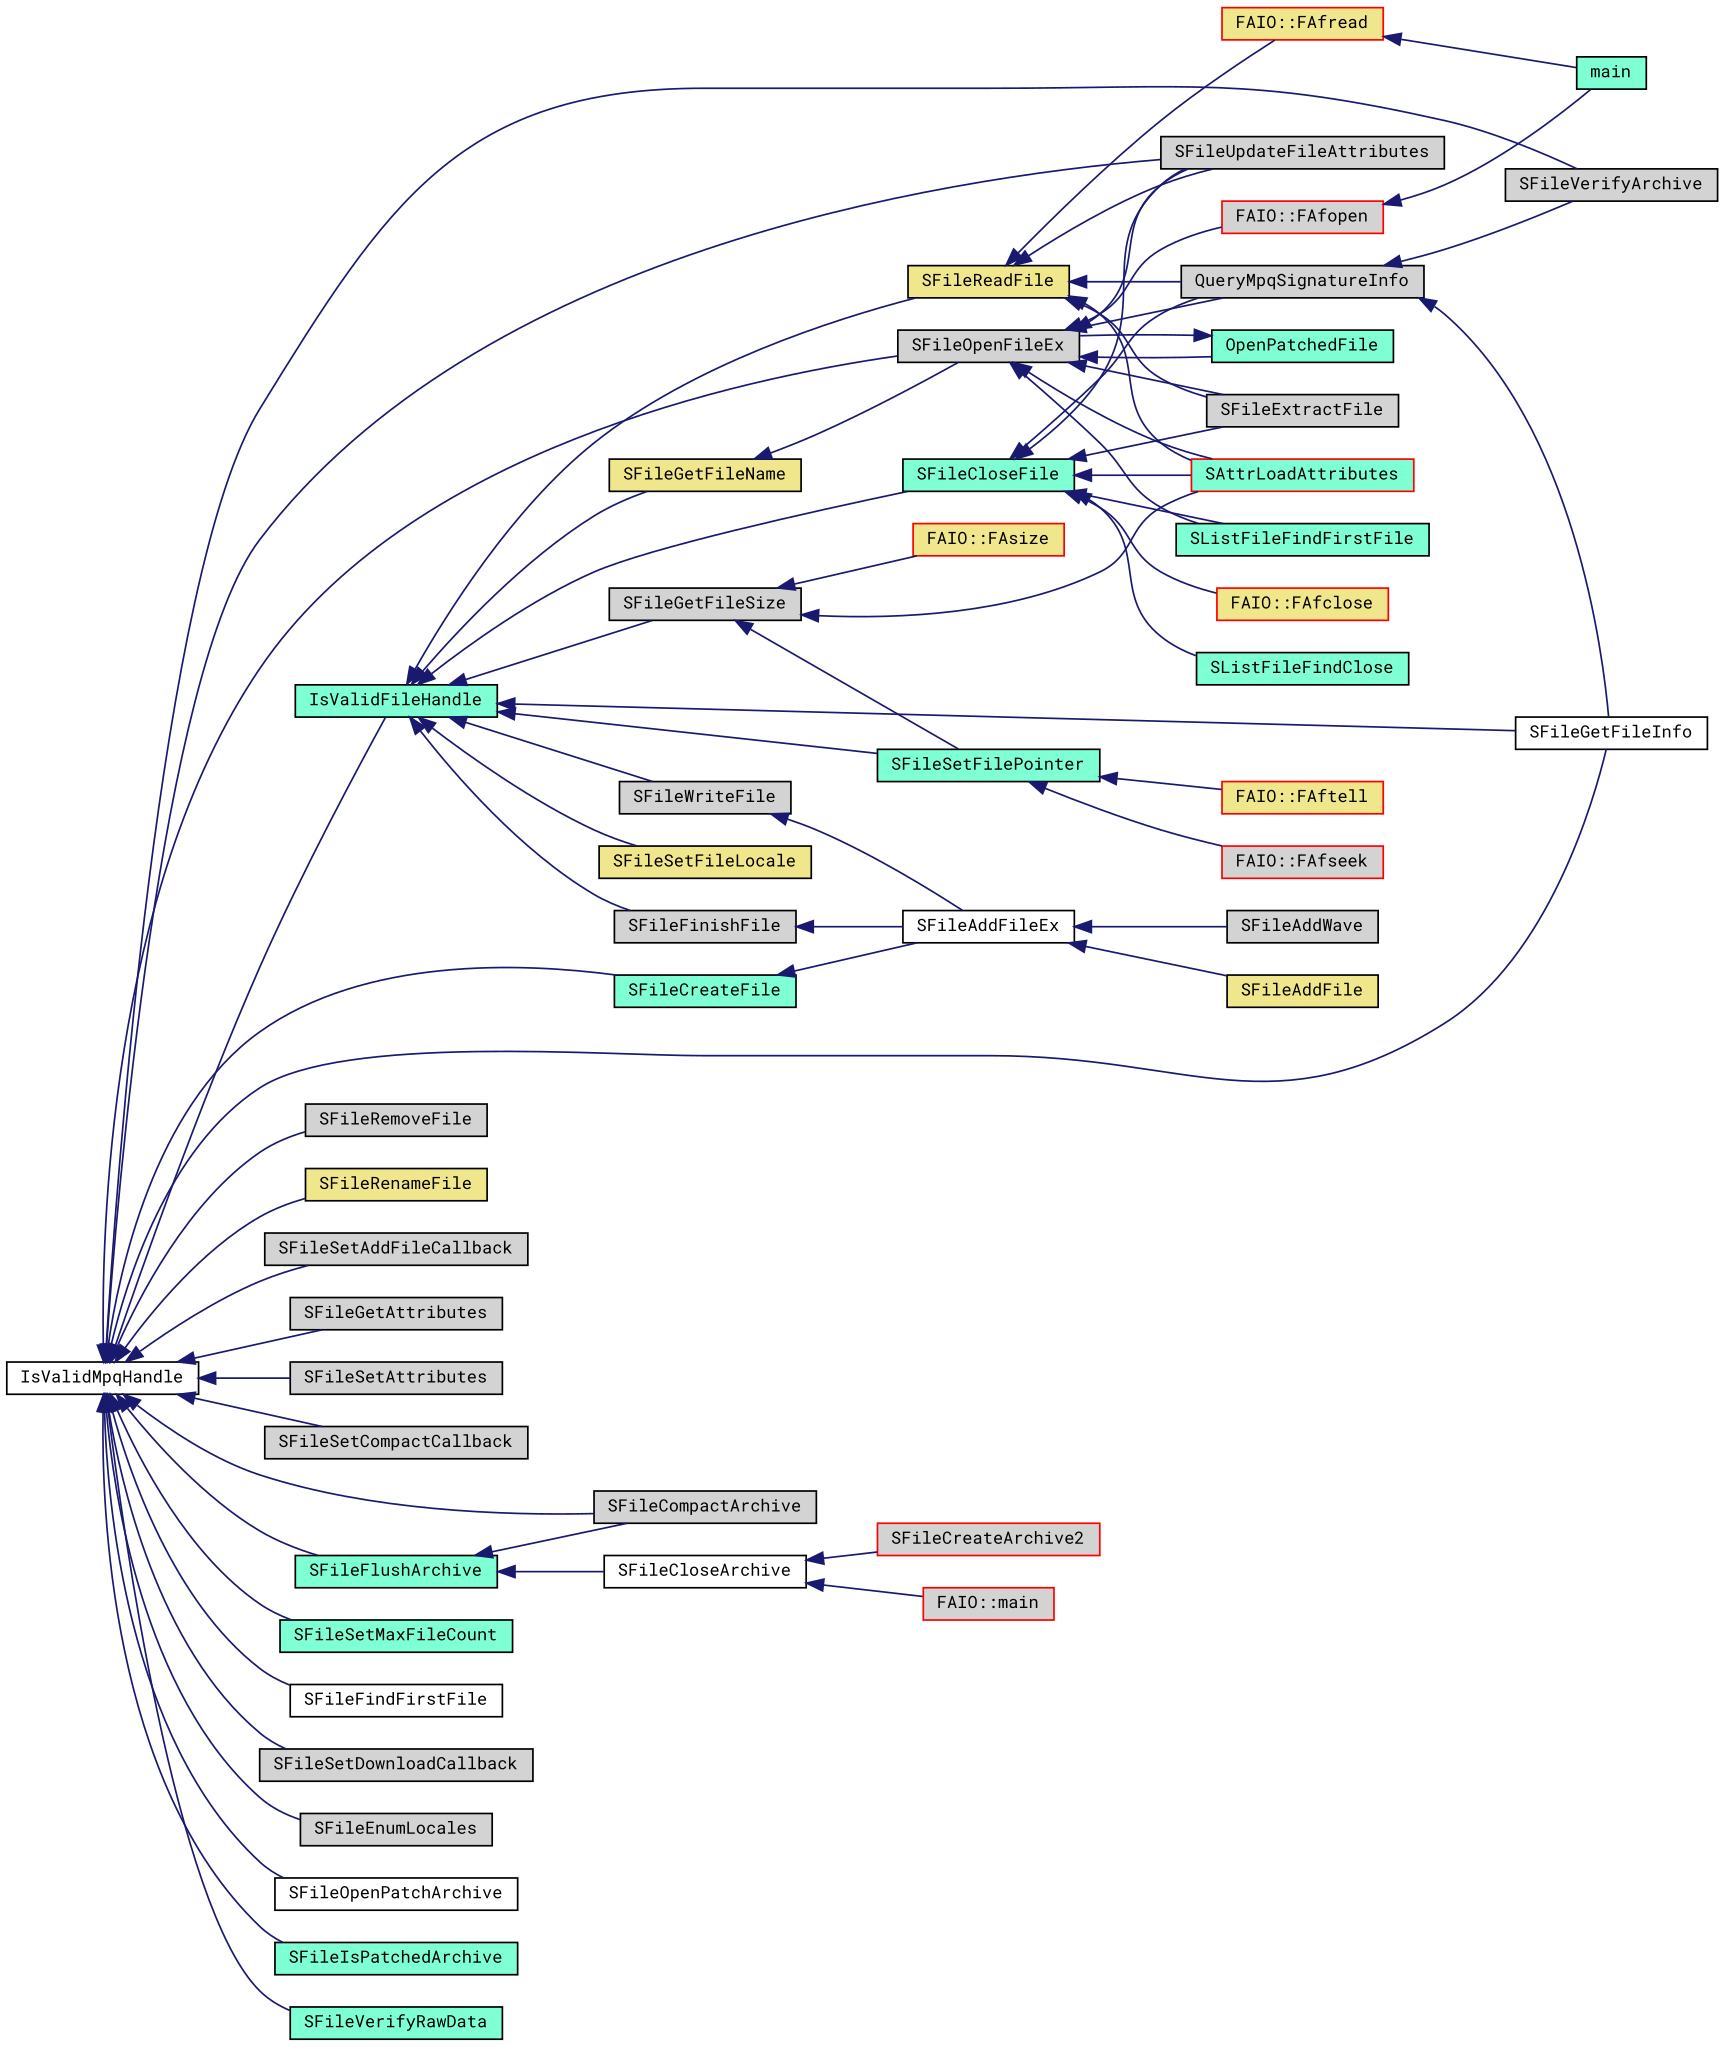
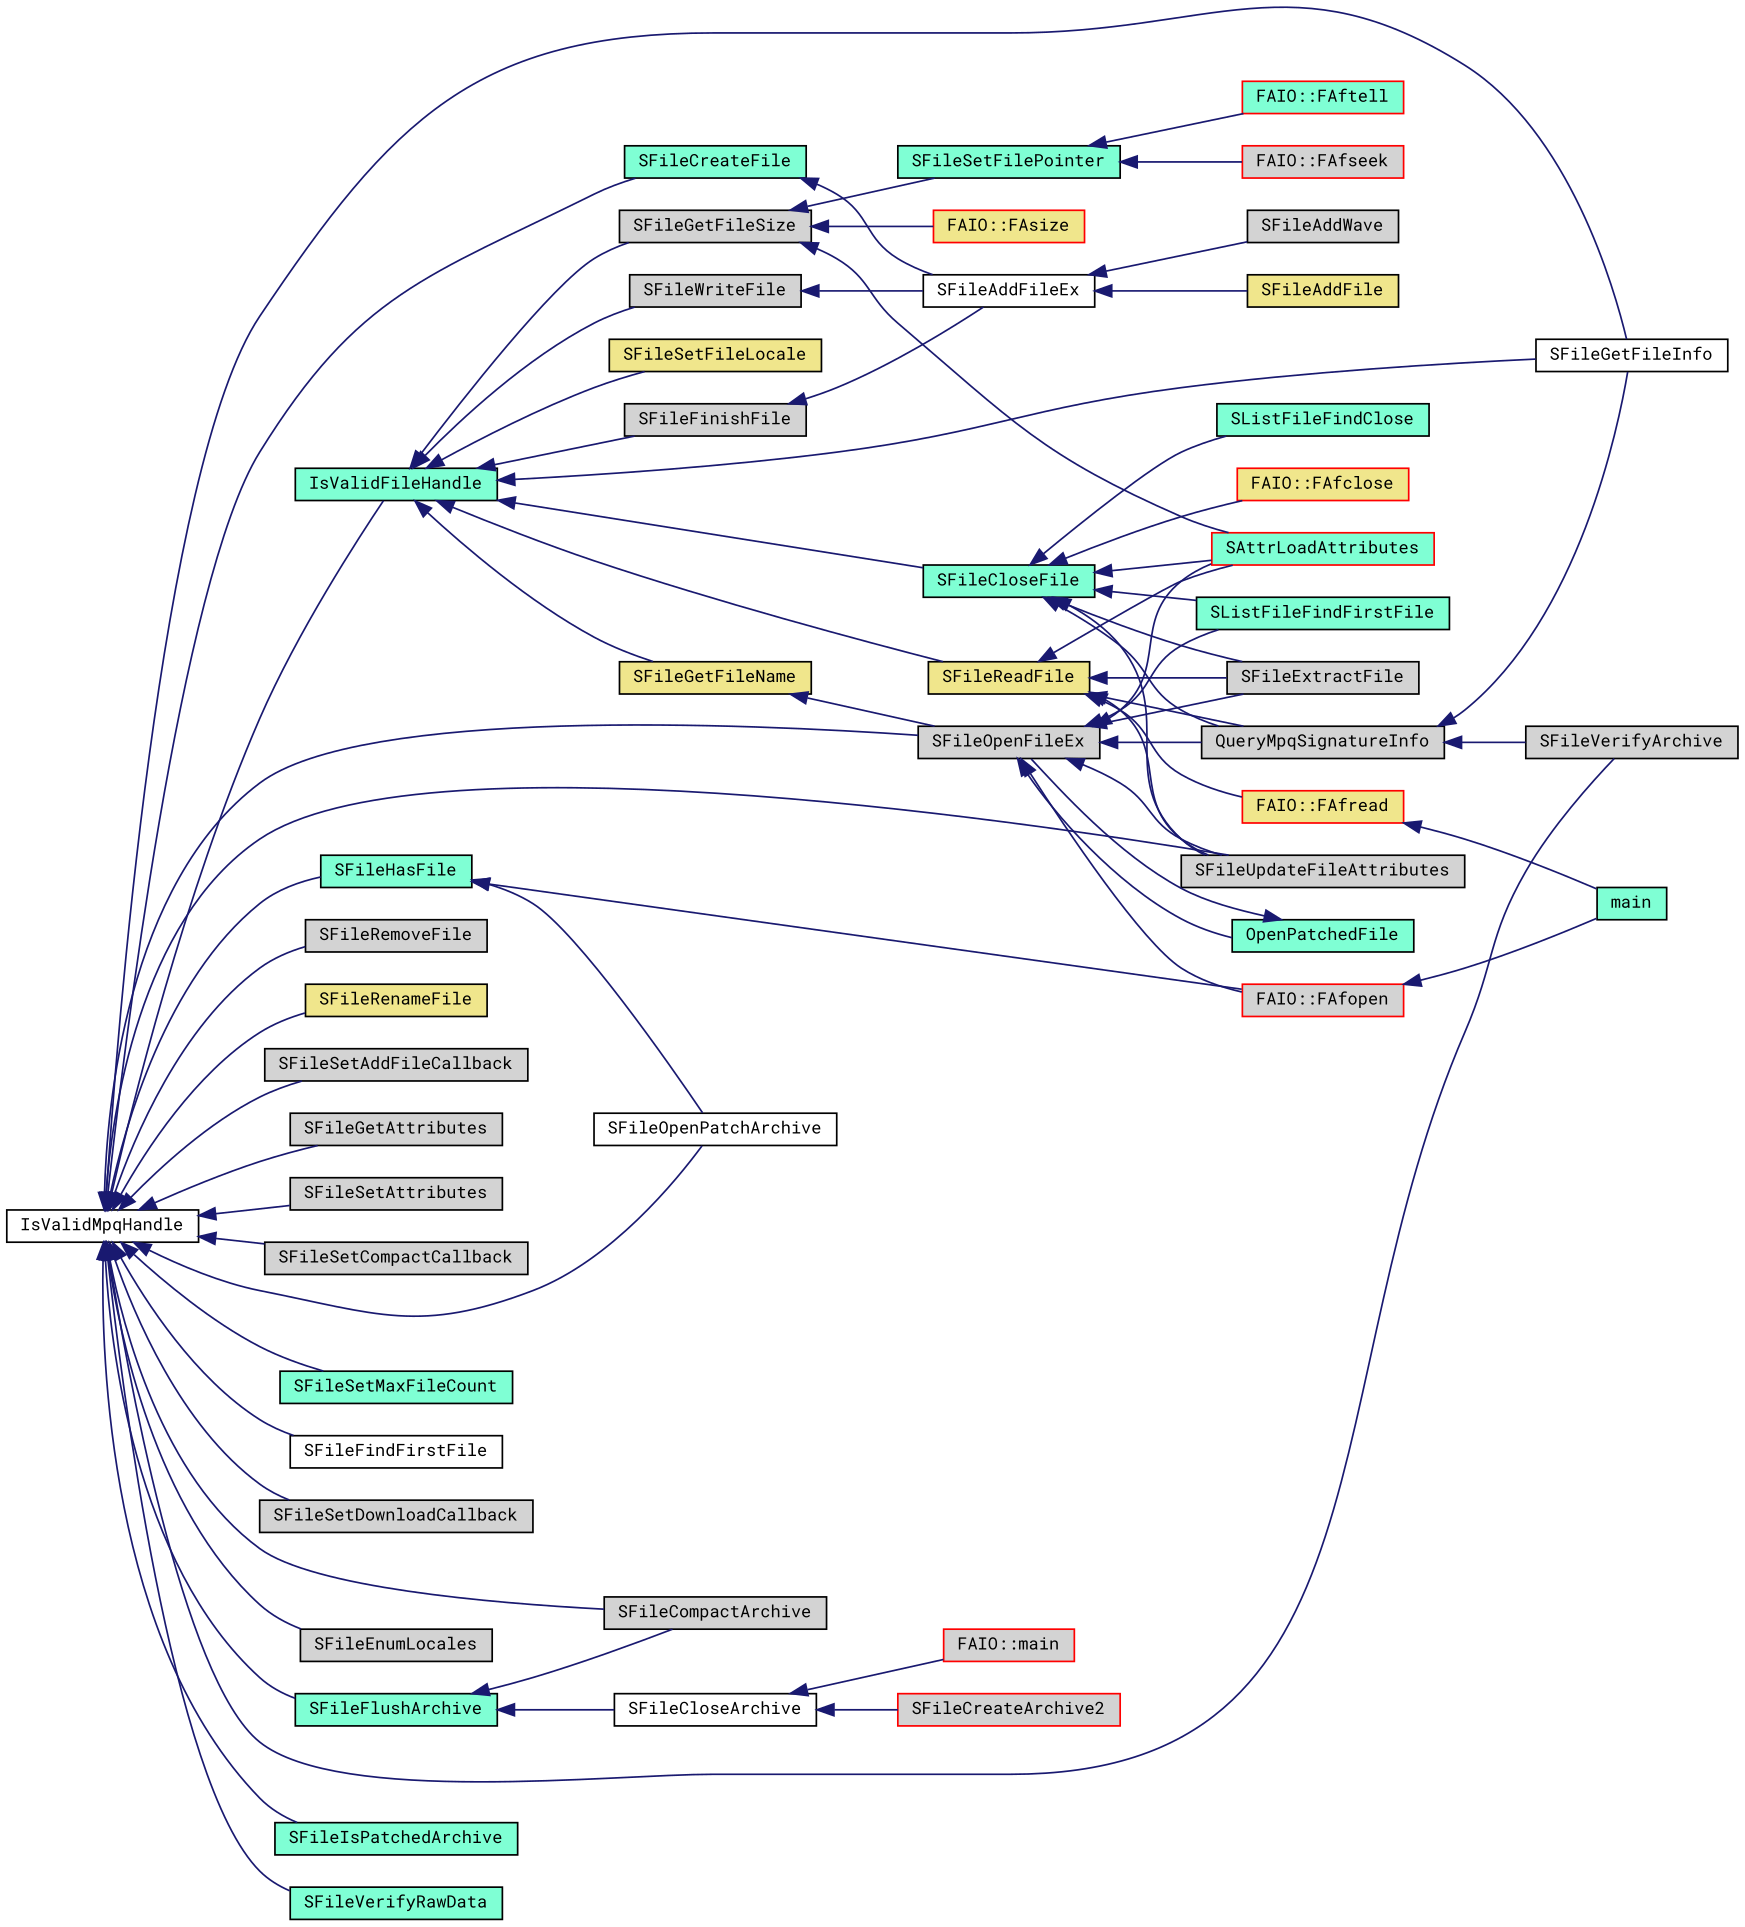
(696, 734) -> none
(1303, 798) -> (1323, 97)
none -> (396, 871)
